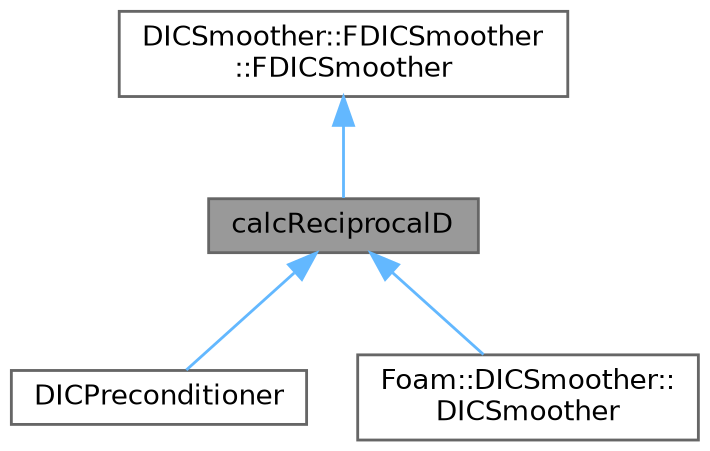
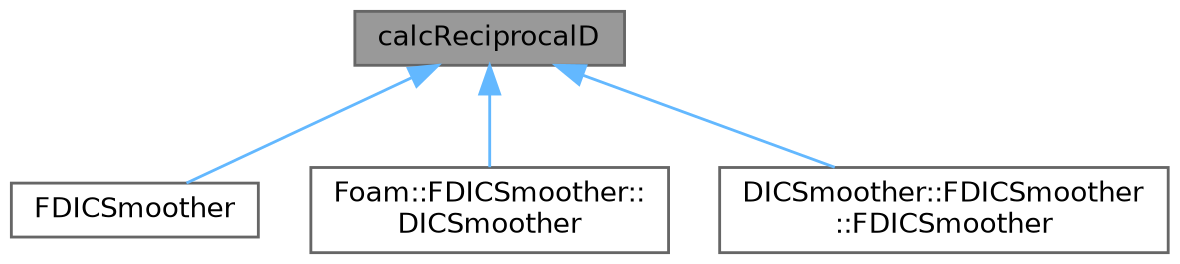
(344, 162) -> (709, 121)
(159, 397) -> (135, 210)
(528, 397) -> (490, 210)
